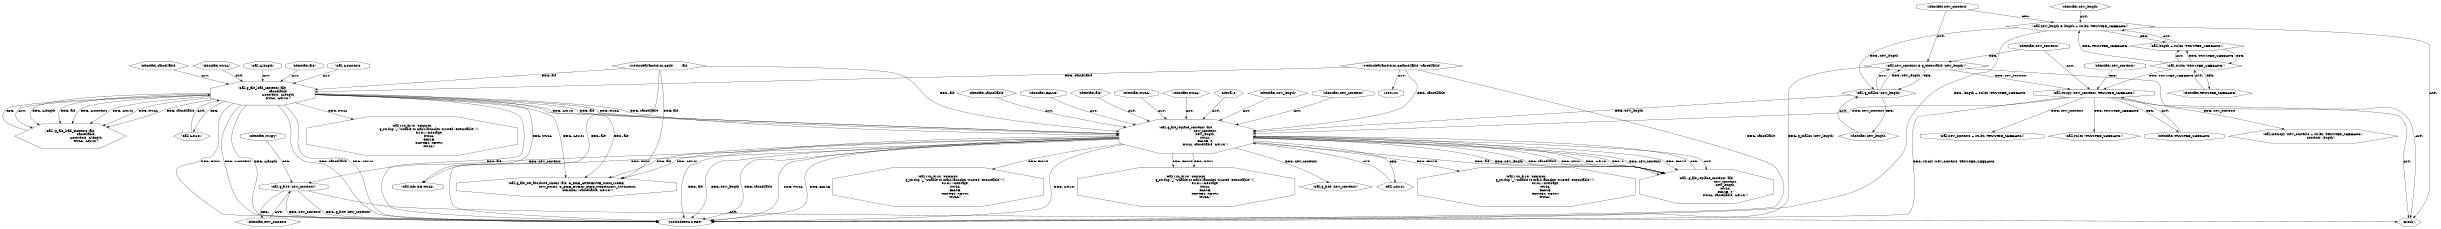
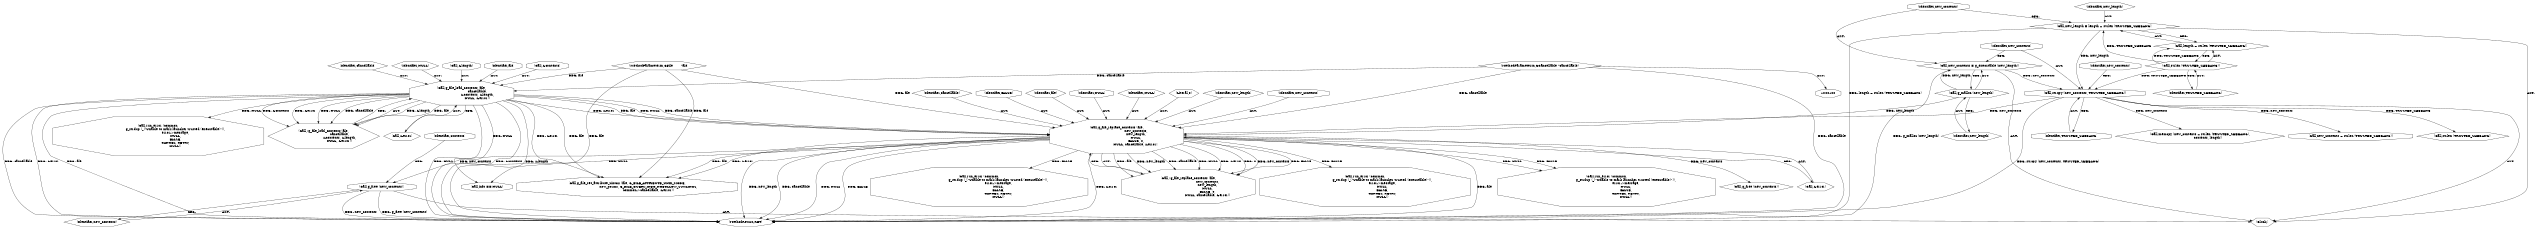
(1922, 38) -> (2080, 56)
(263, 136) -> (450, 136)
